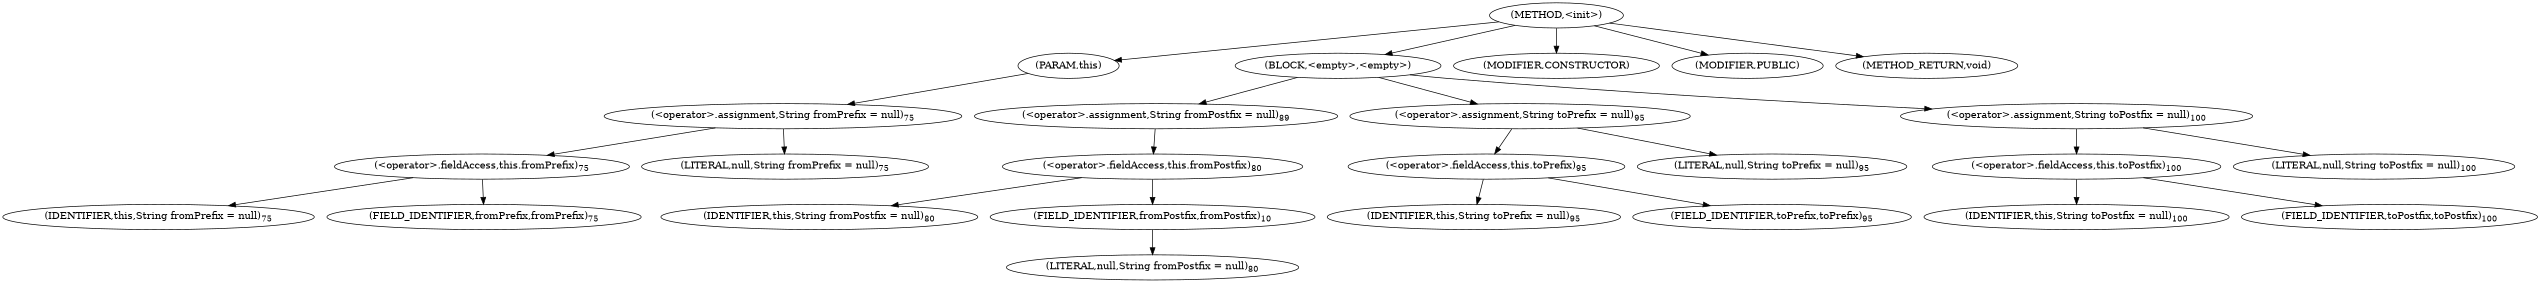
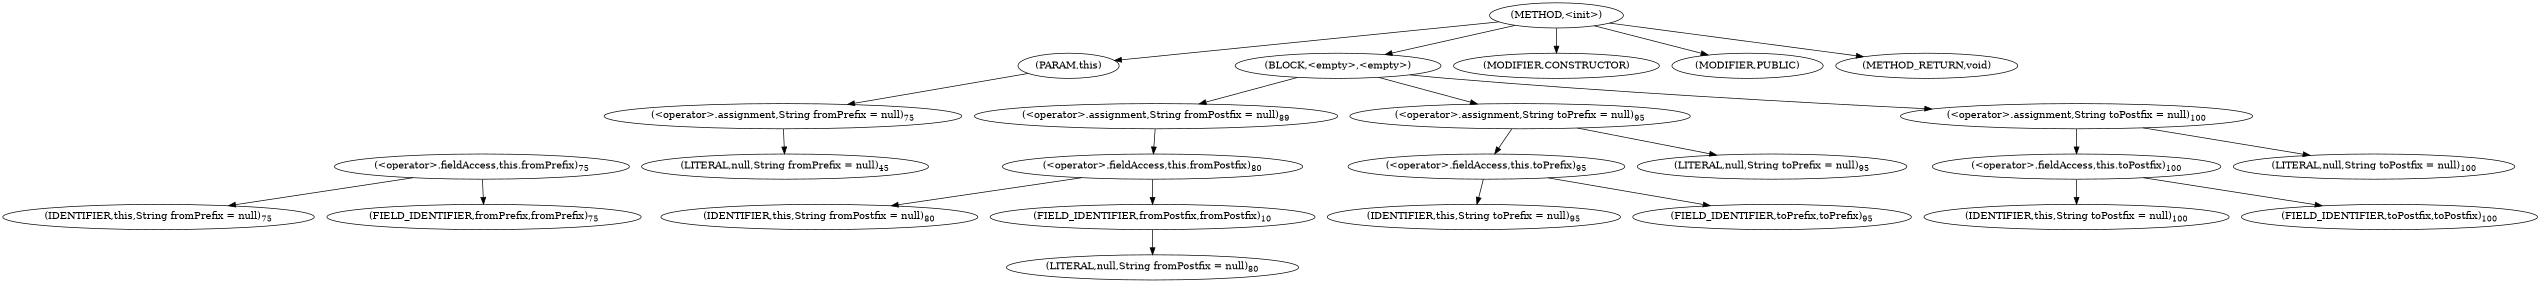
(635, 141) -> none
(884, 166) -> (884, 166)
